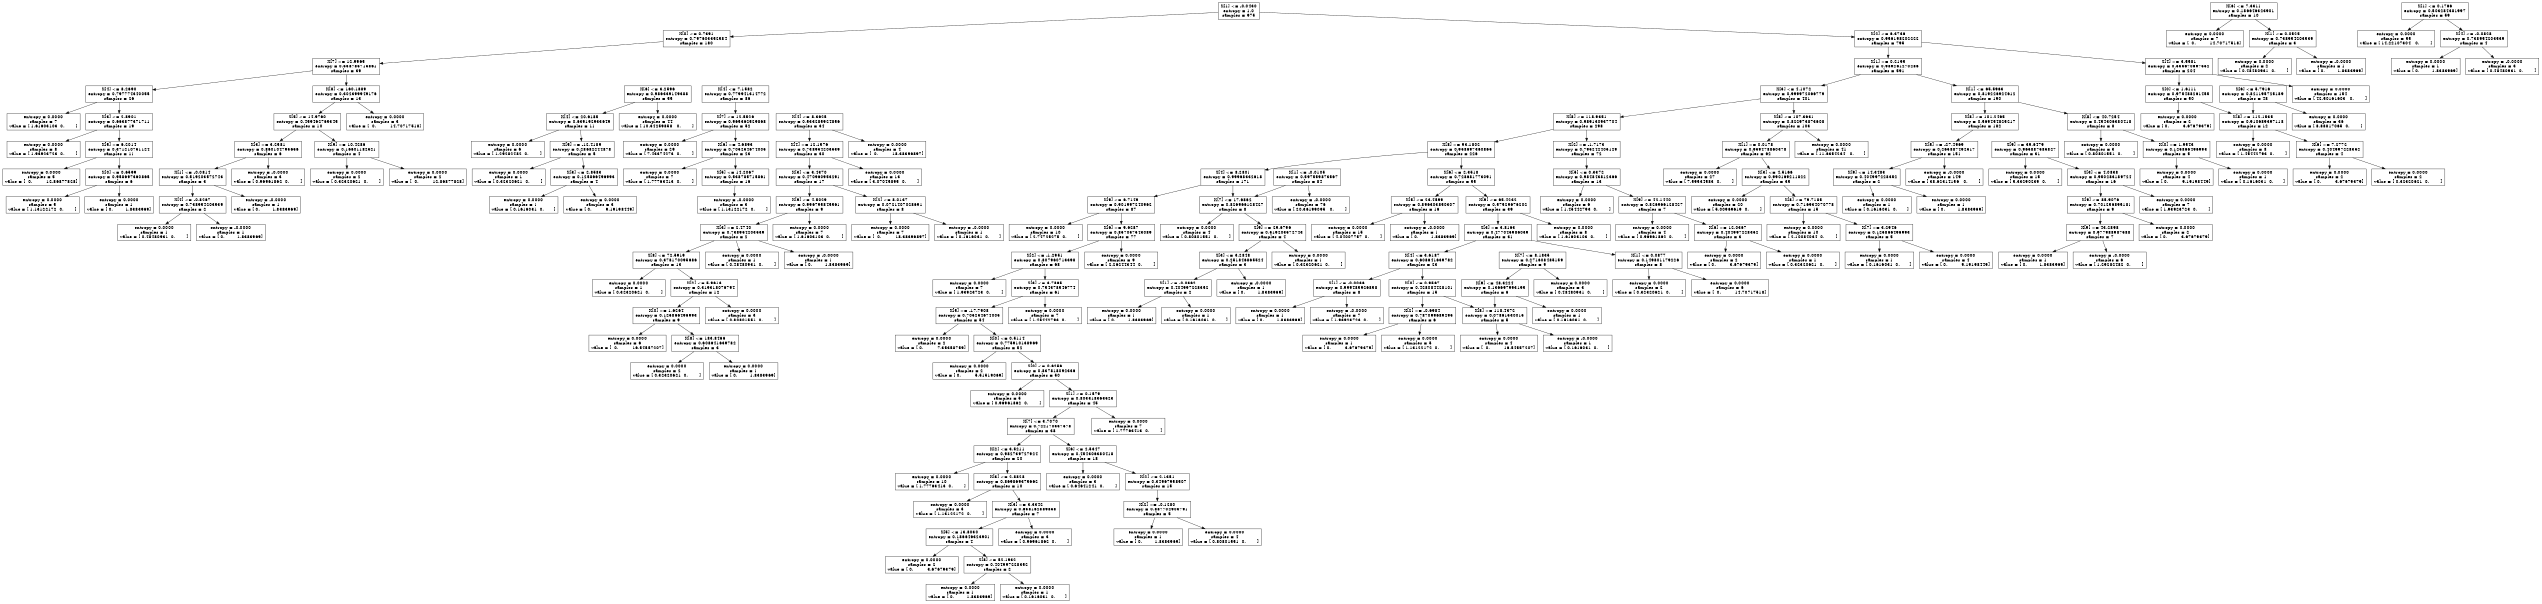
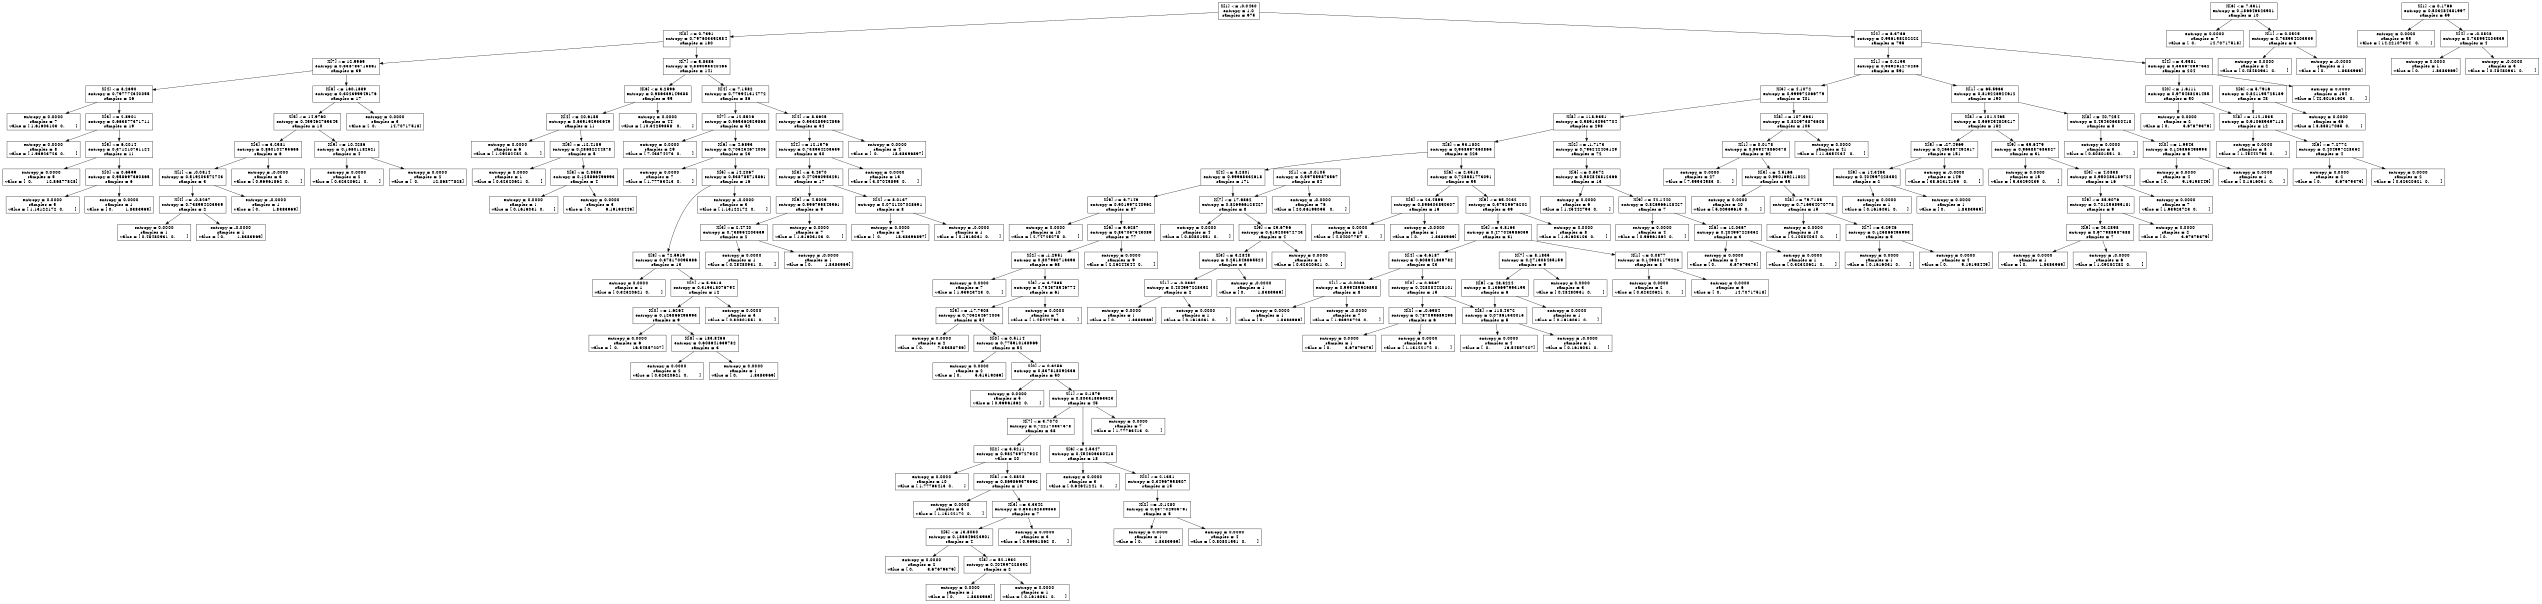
none -> (697, 66)
(346, 94) -> (346, 94)
none -> (771, 107)
none -> (2004, 135)
(702, 246) -> (683, 212)
(1060, 439) -> (1083, 425)
(1007, 454) -> (1007, 454)
